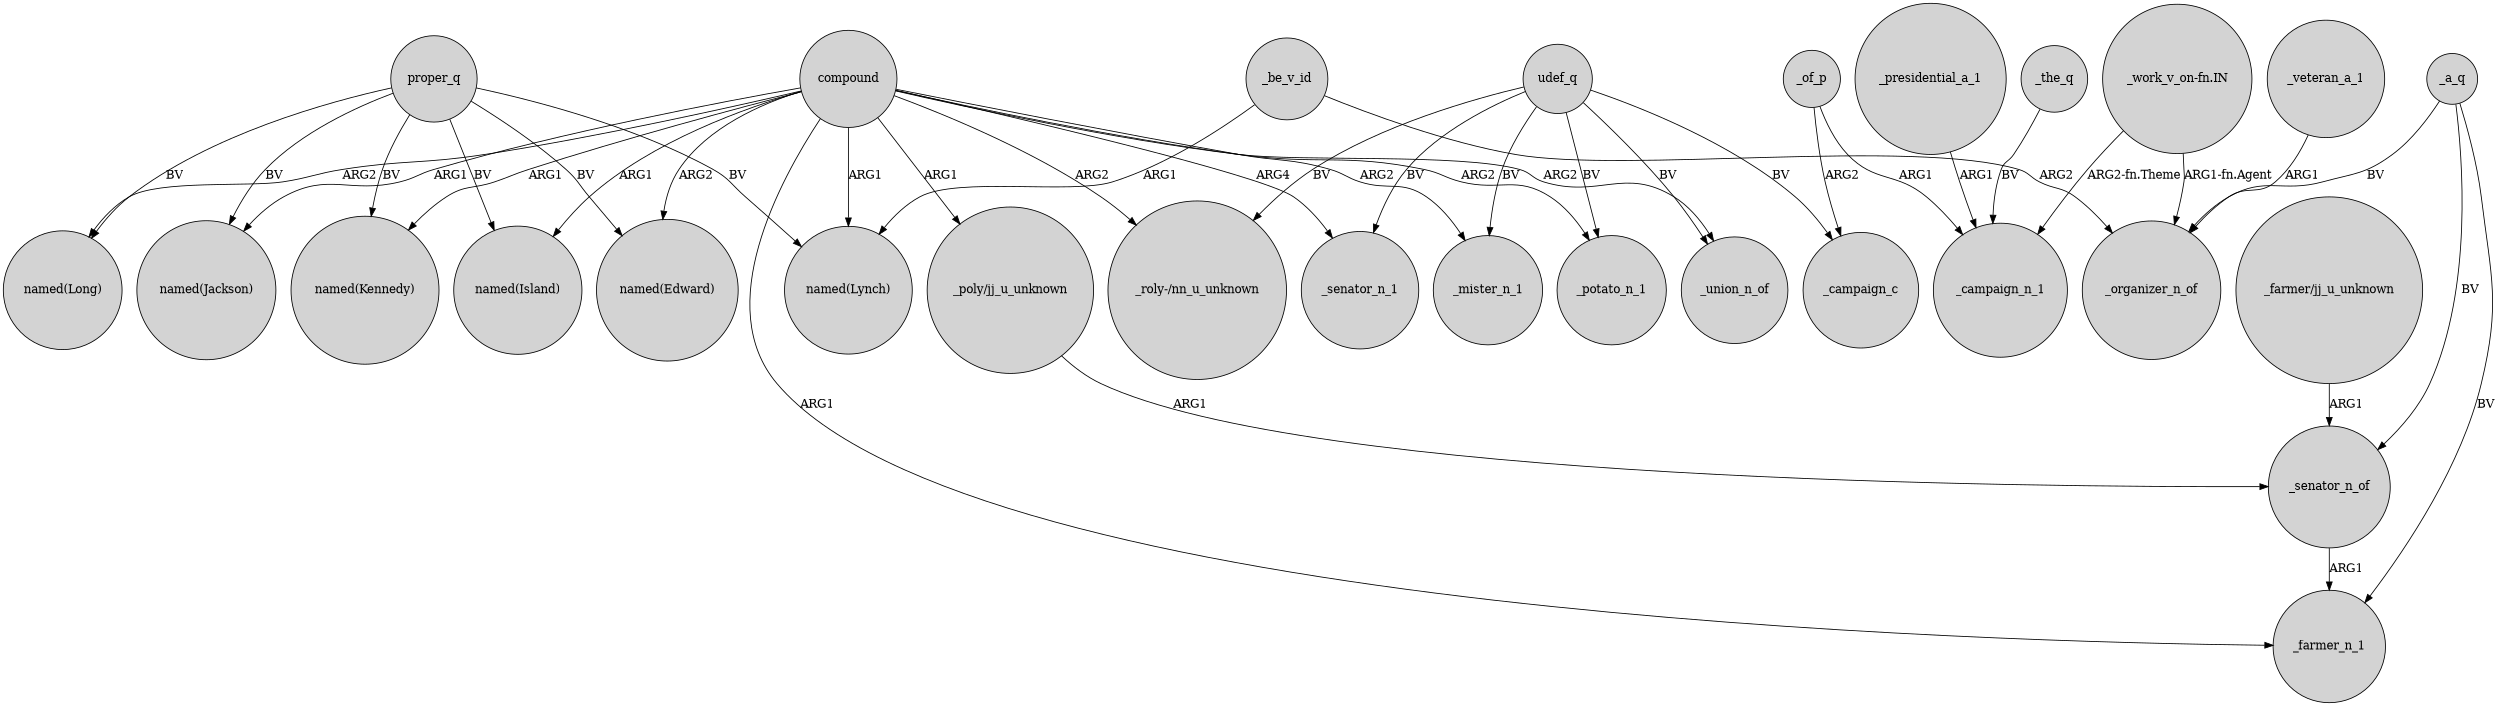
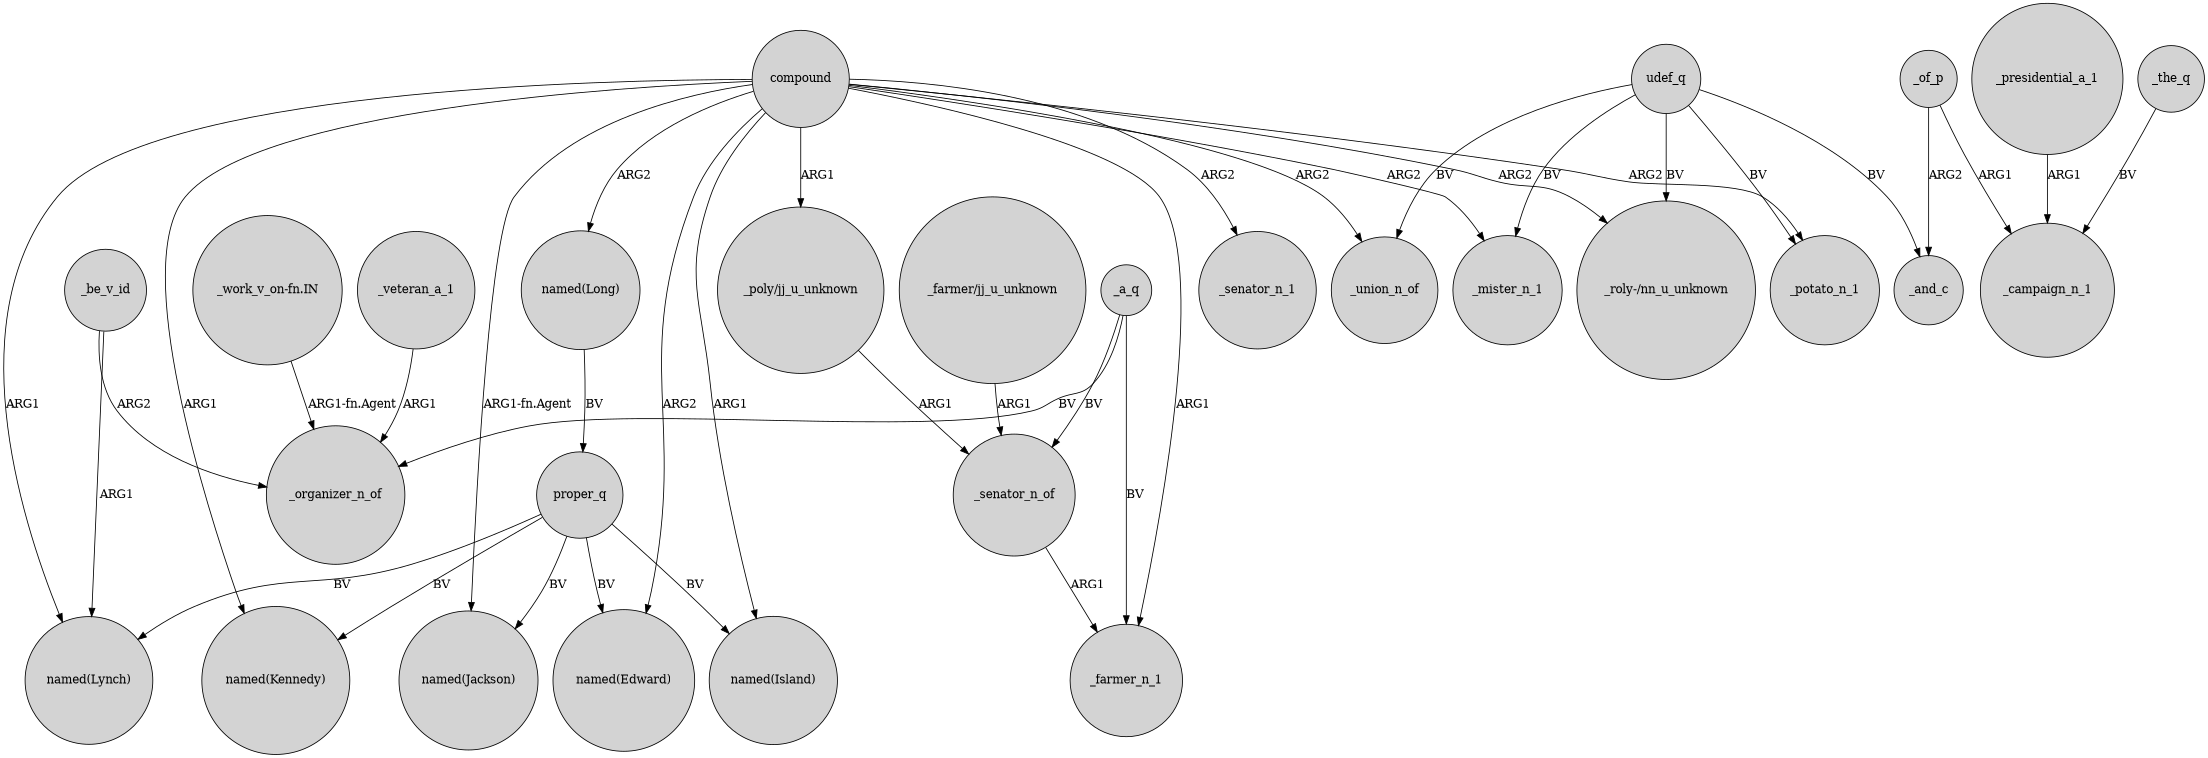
(233, 138) -> (585, 397)
(1436, 142) -> none
(451, 176) -> (527, 405)
(1273, 176) -> (1218, 176)
(2081, 177) -> none
(1861, 290) -> (1929, 290)
